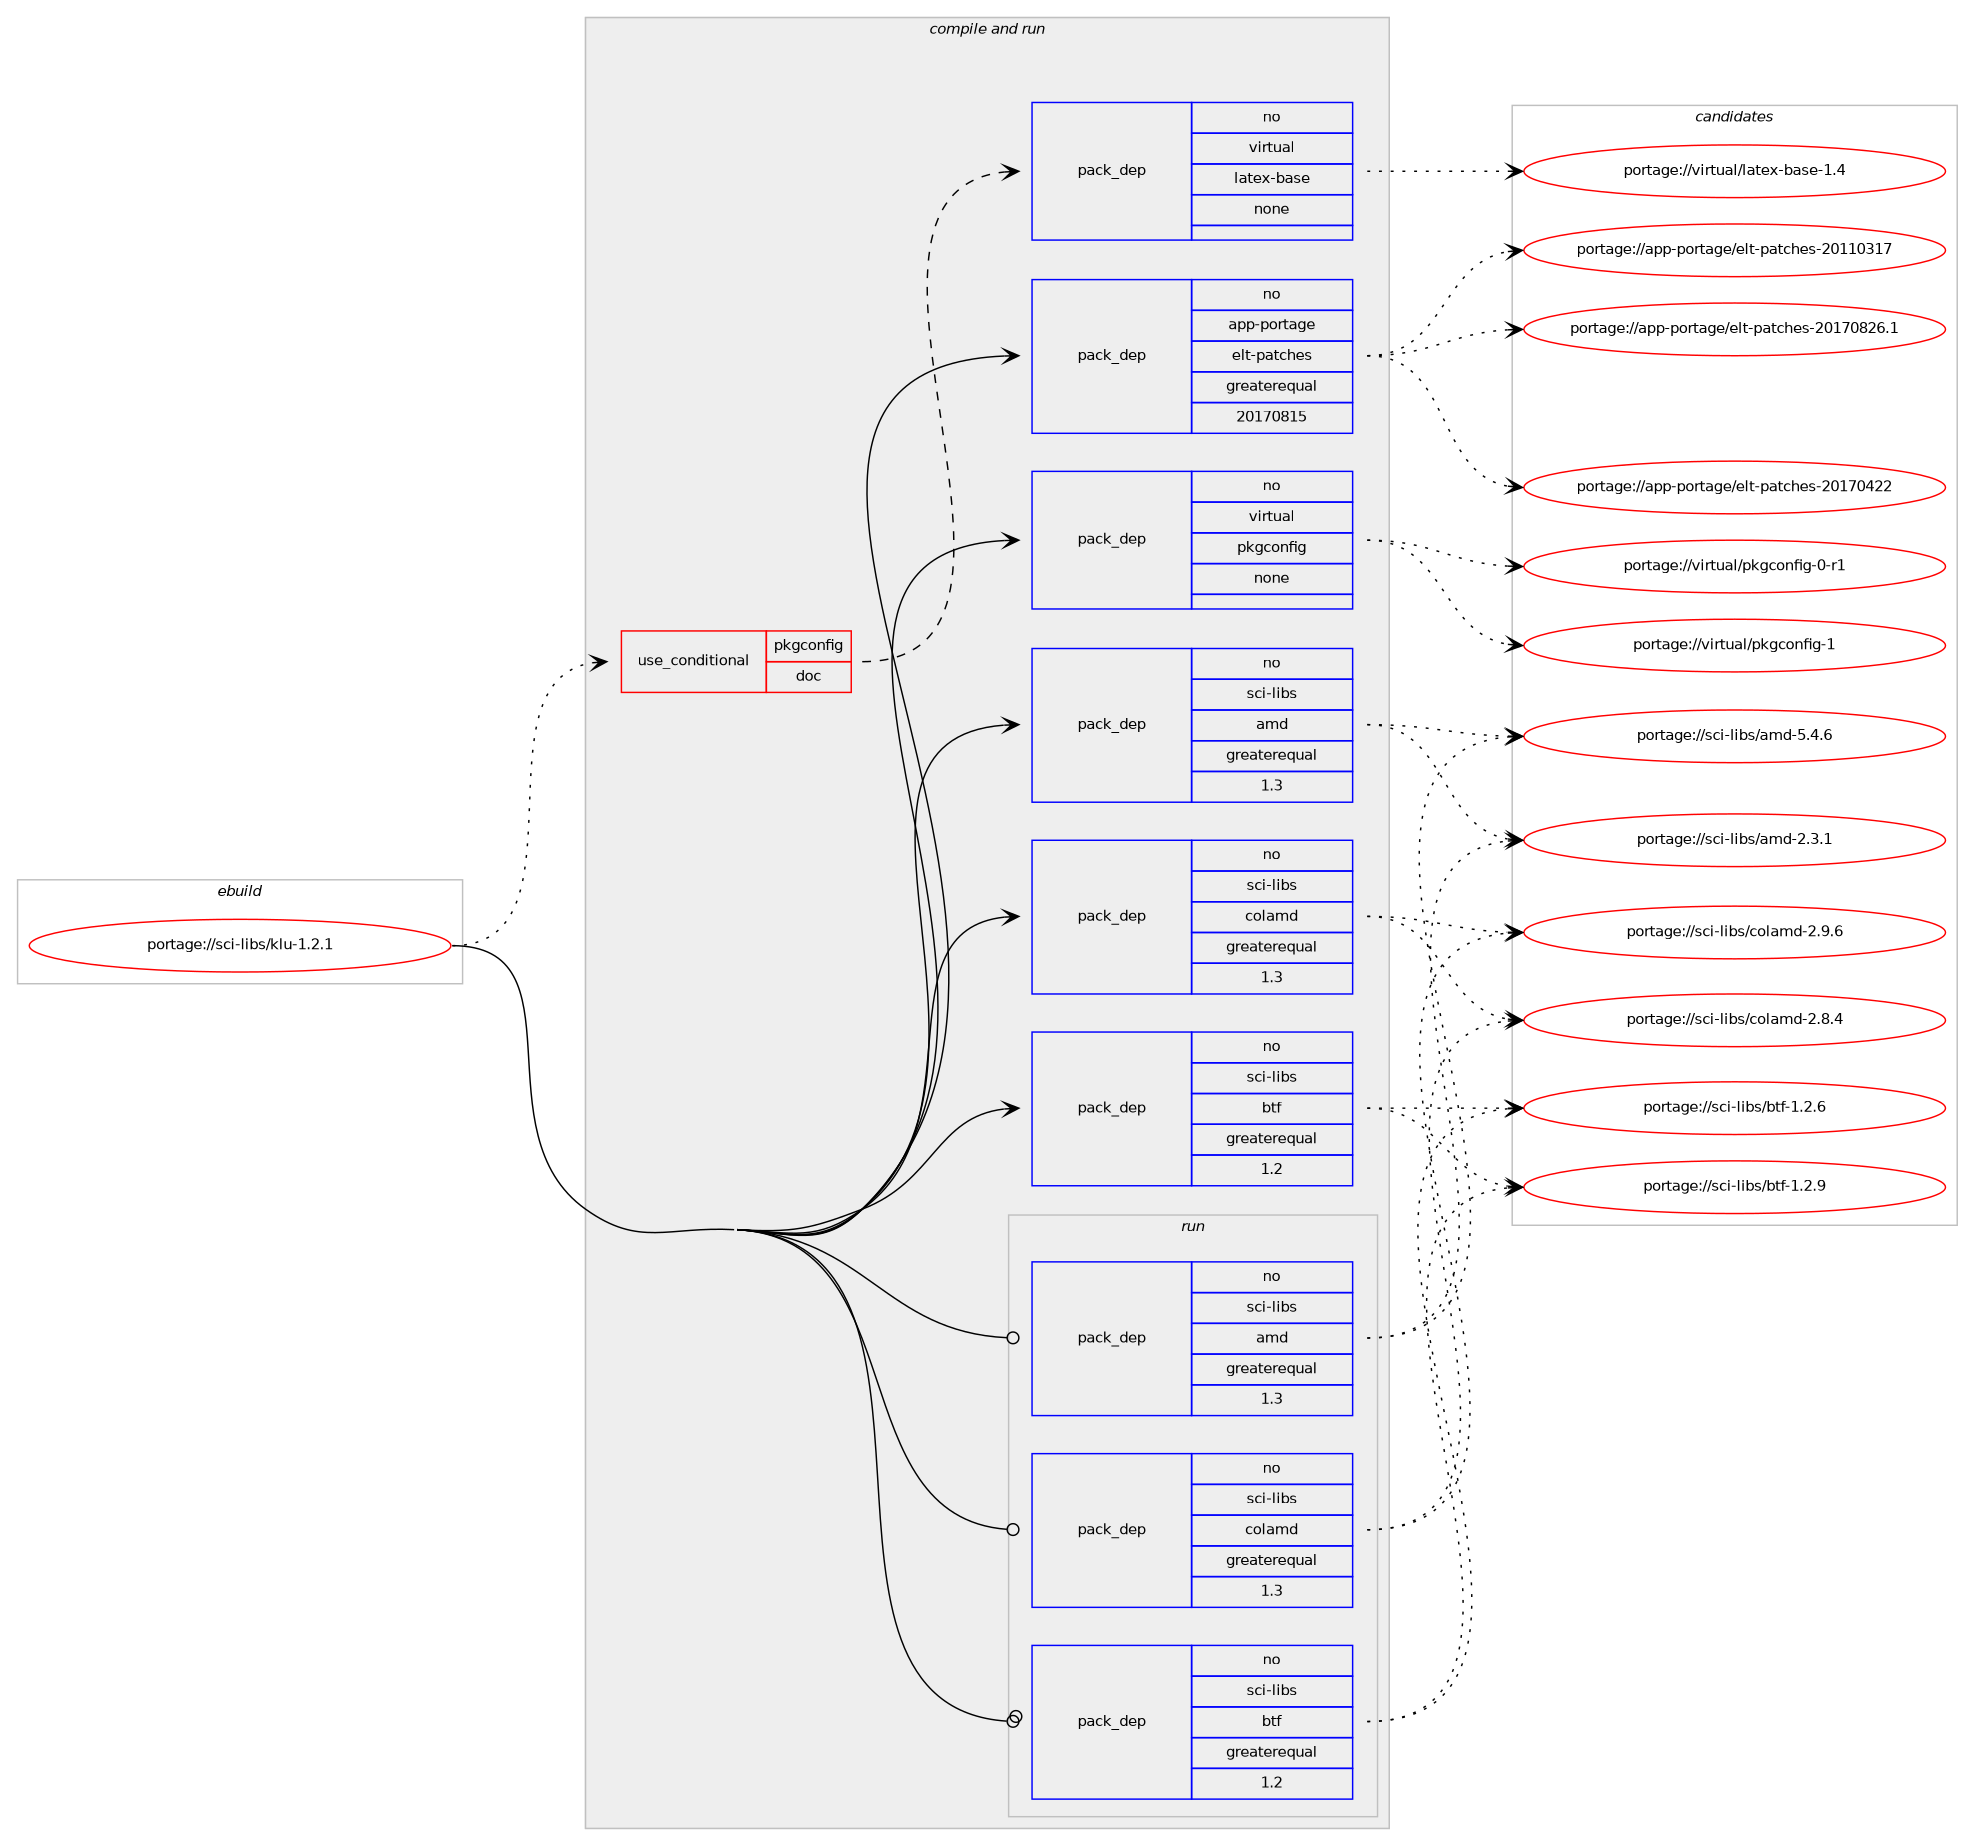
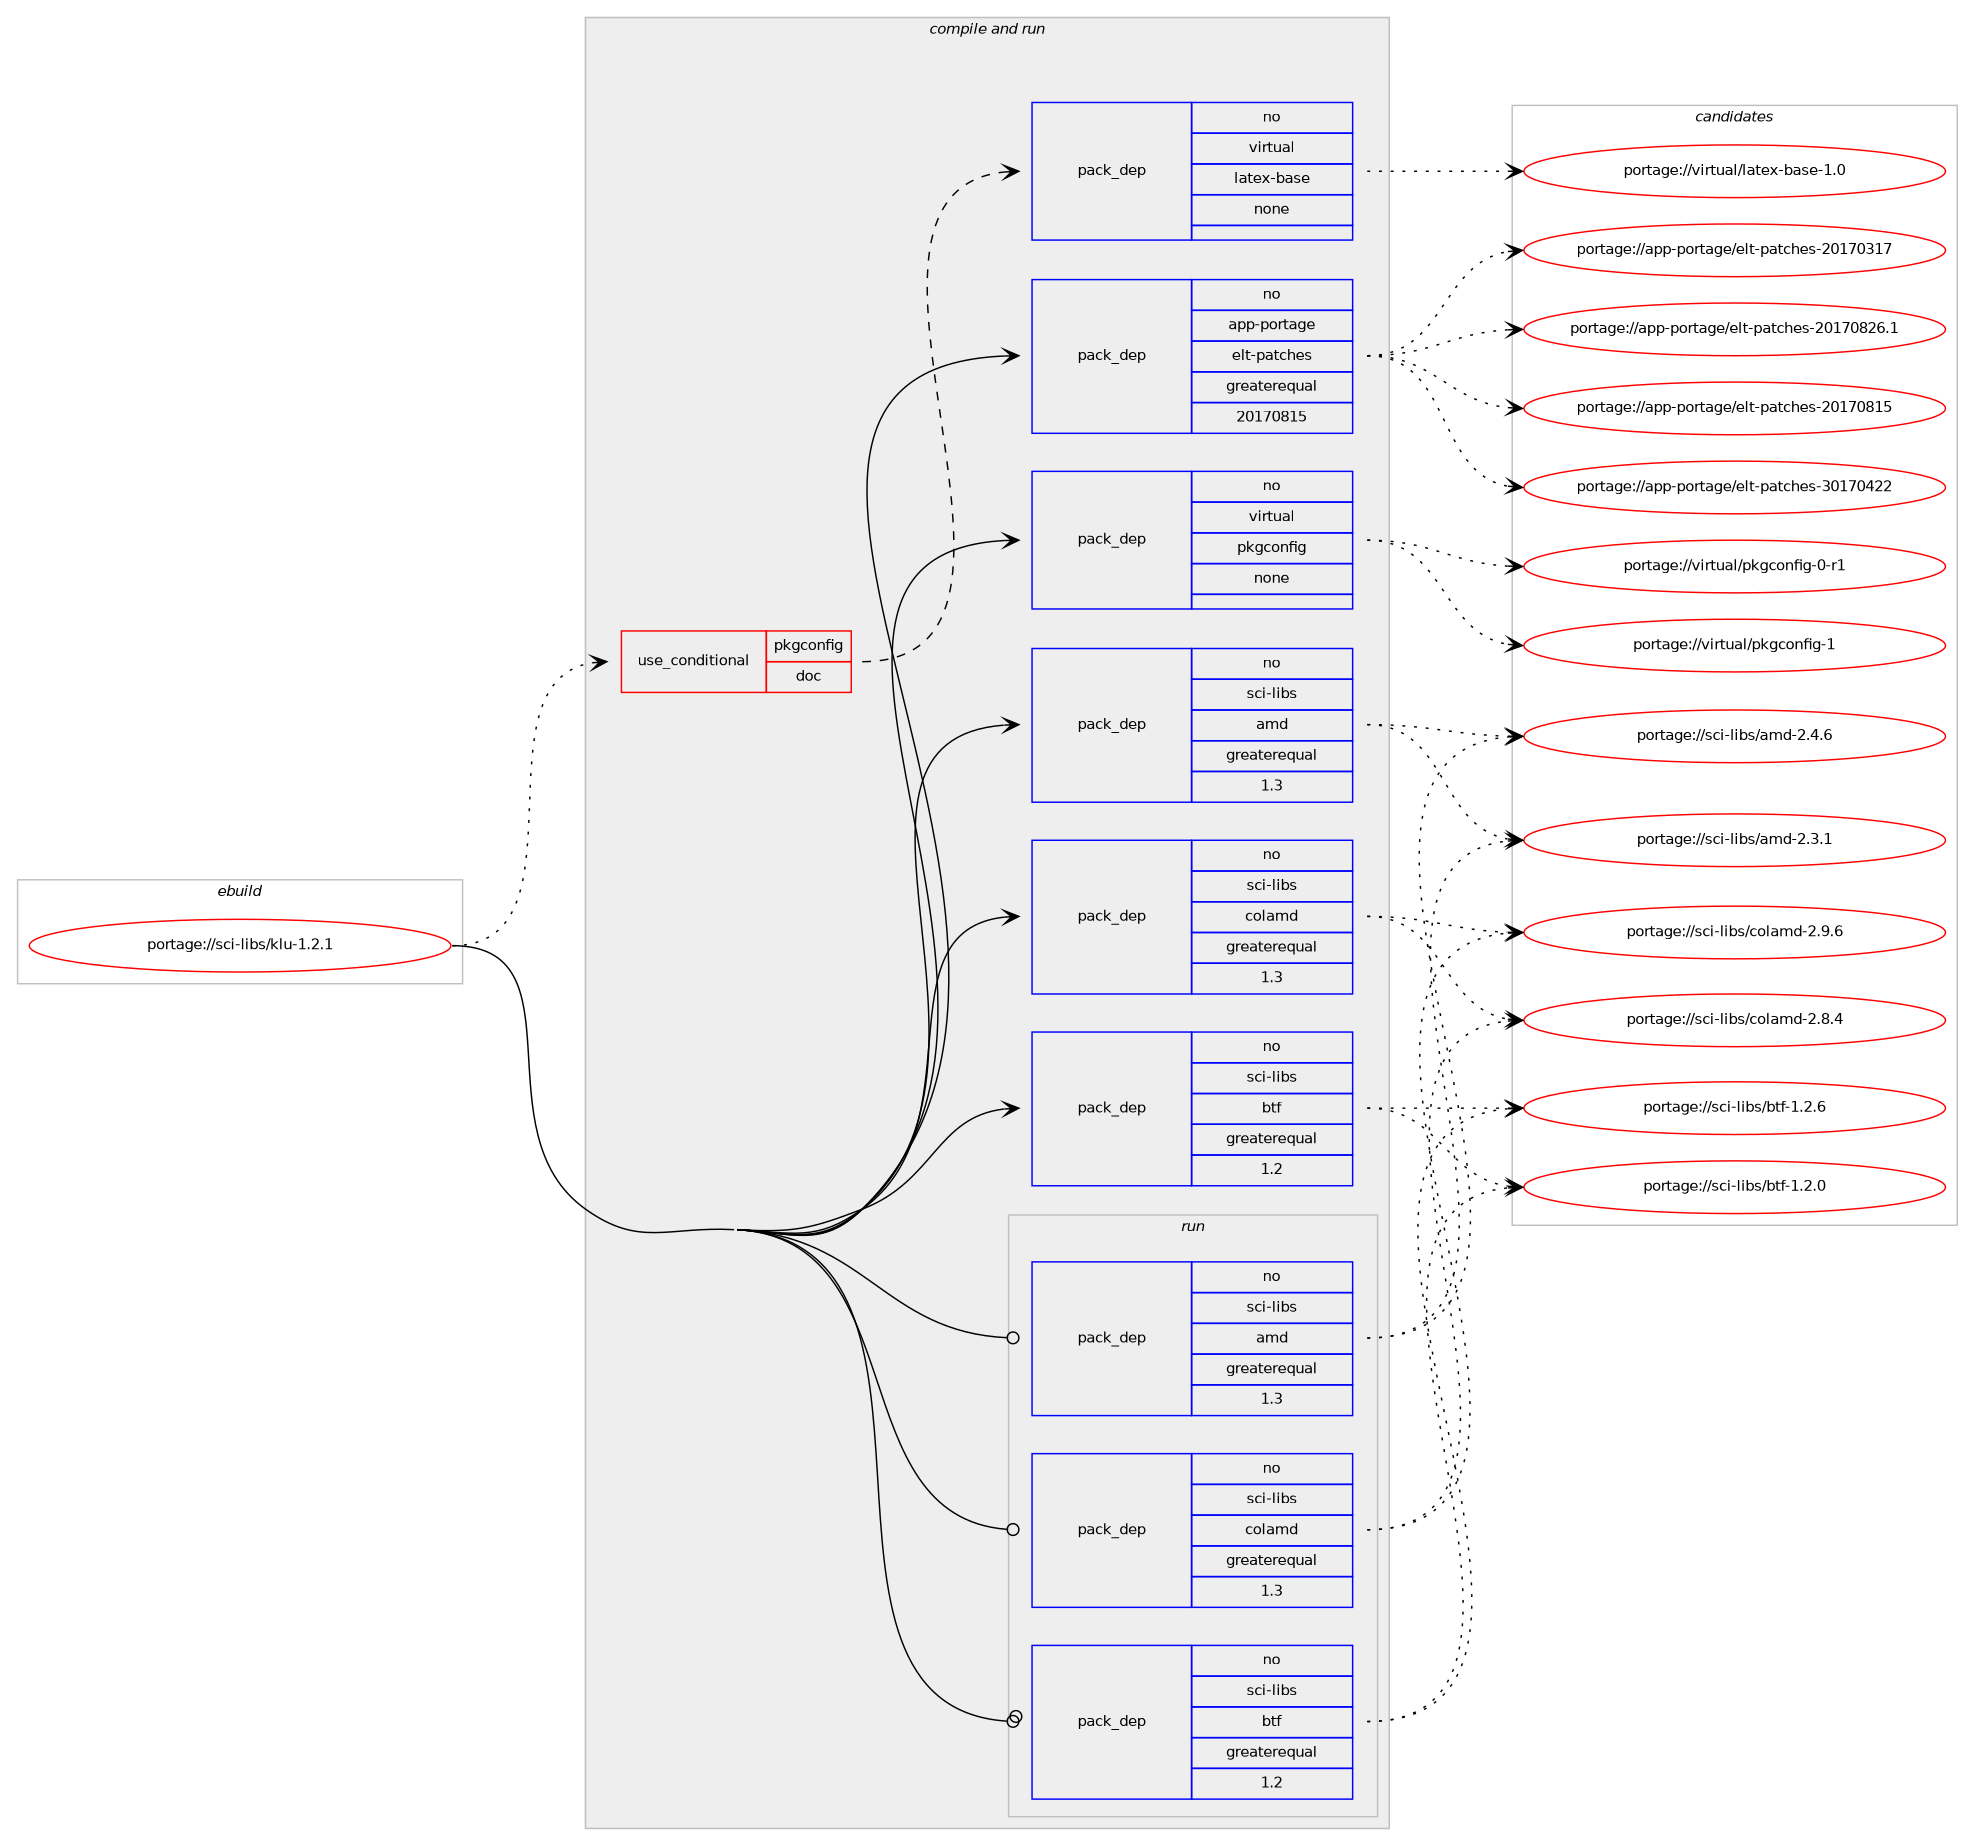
(1735, 171) -> (1735, 171)
(1735, 250) -> (1735, 250)
none -> (1735, 408)
(1735, 487) -> (1735, 487)
(1735, 736) -> (1735, 736)
(1735, 1187) -> (1735, 1187)
